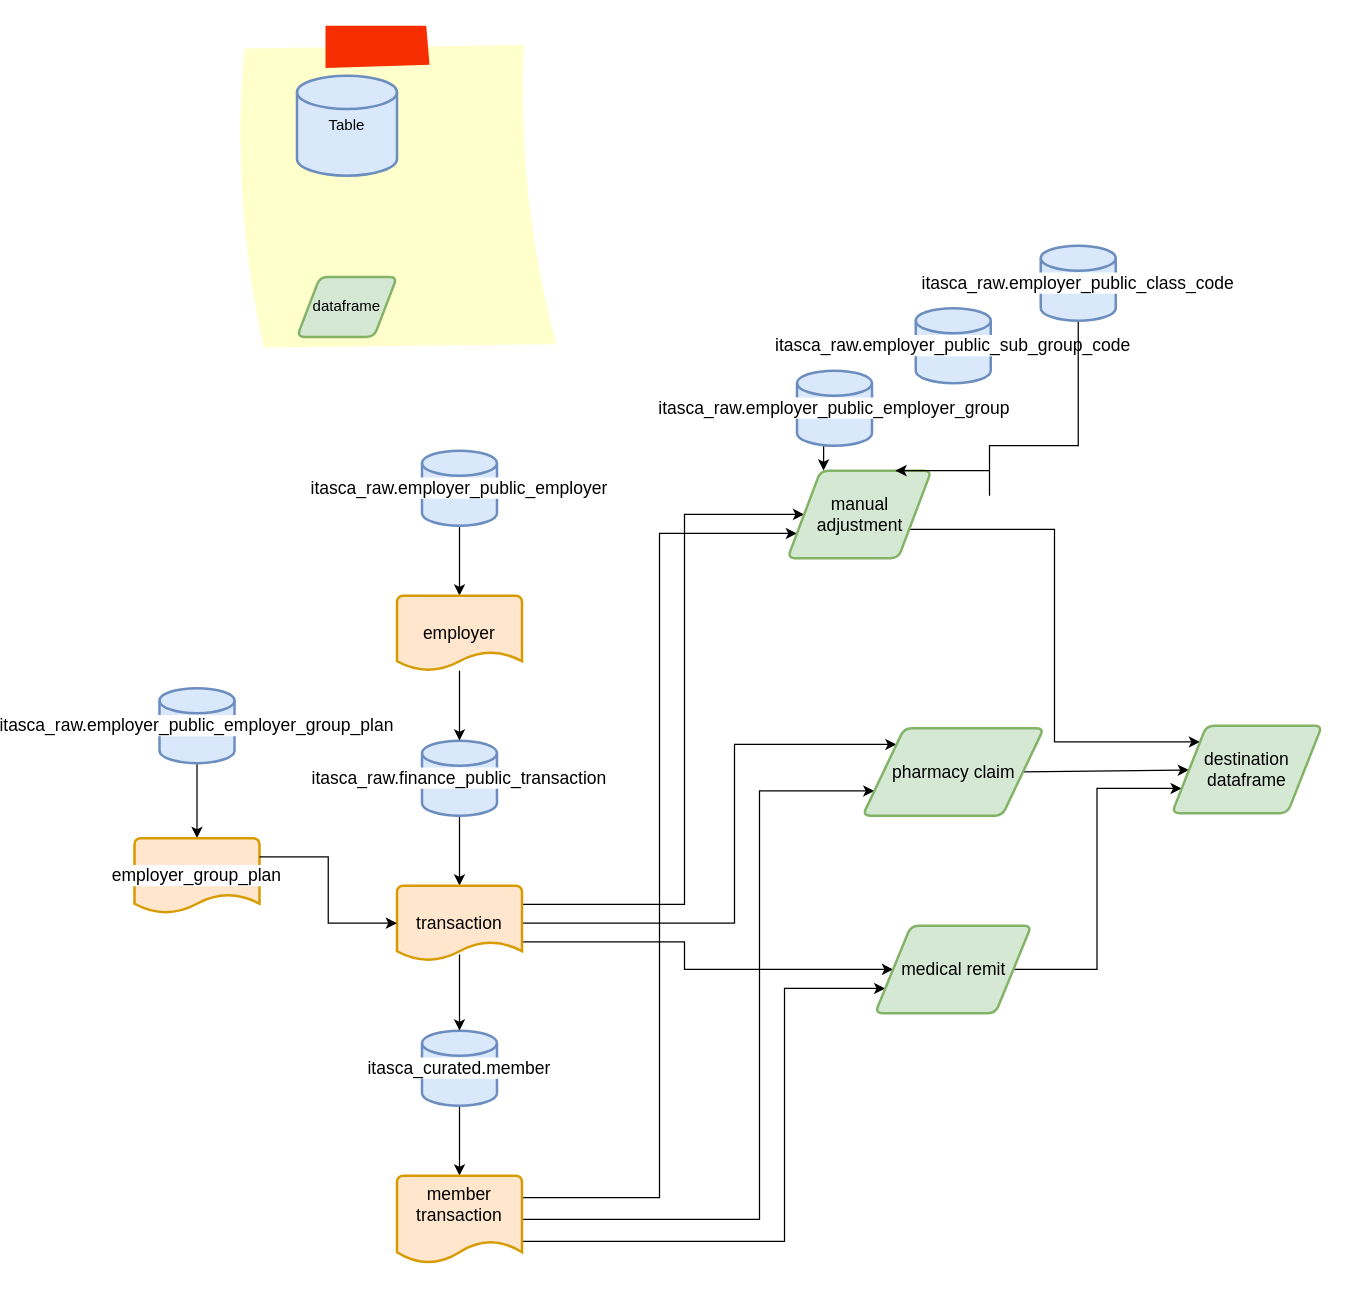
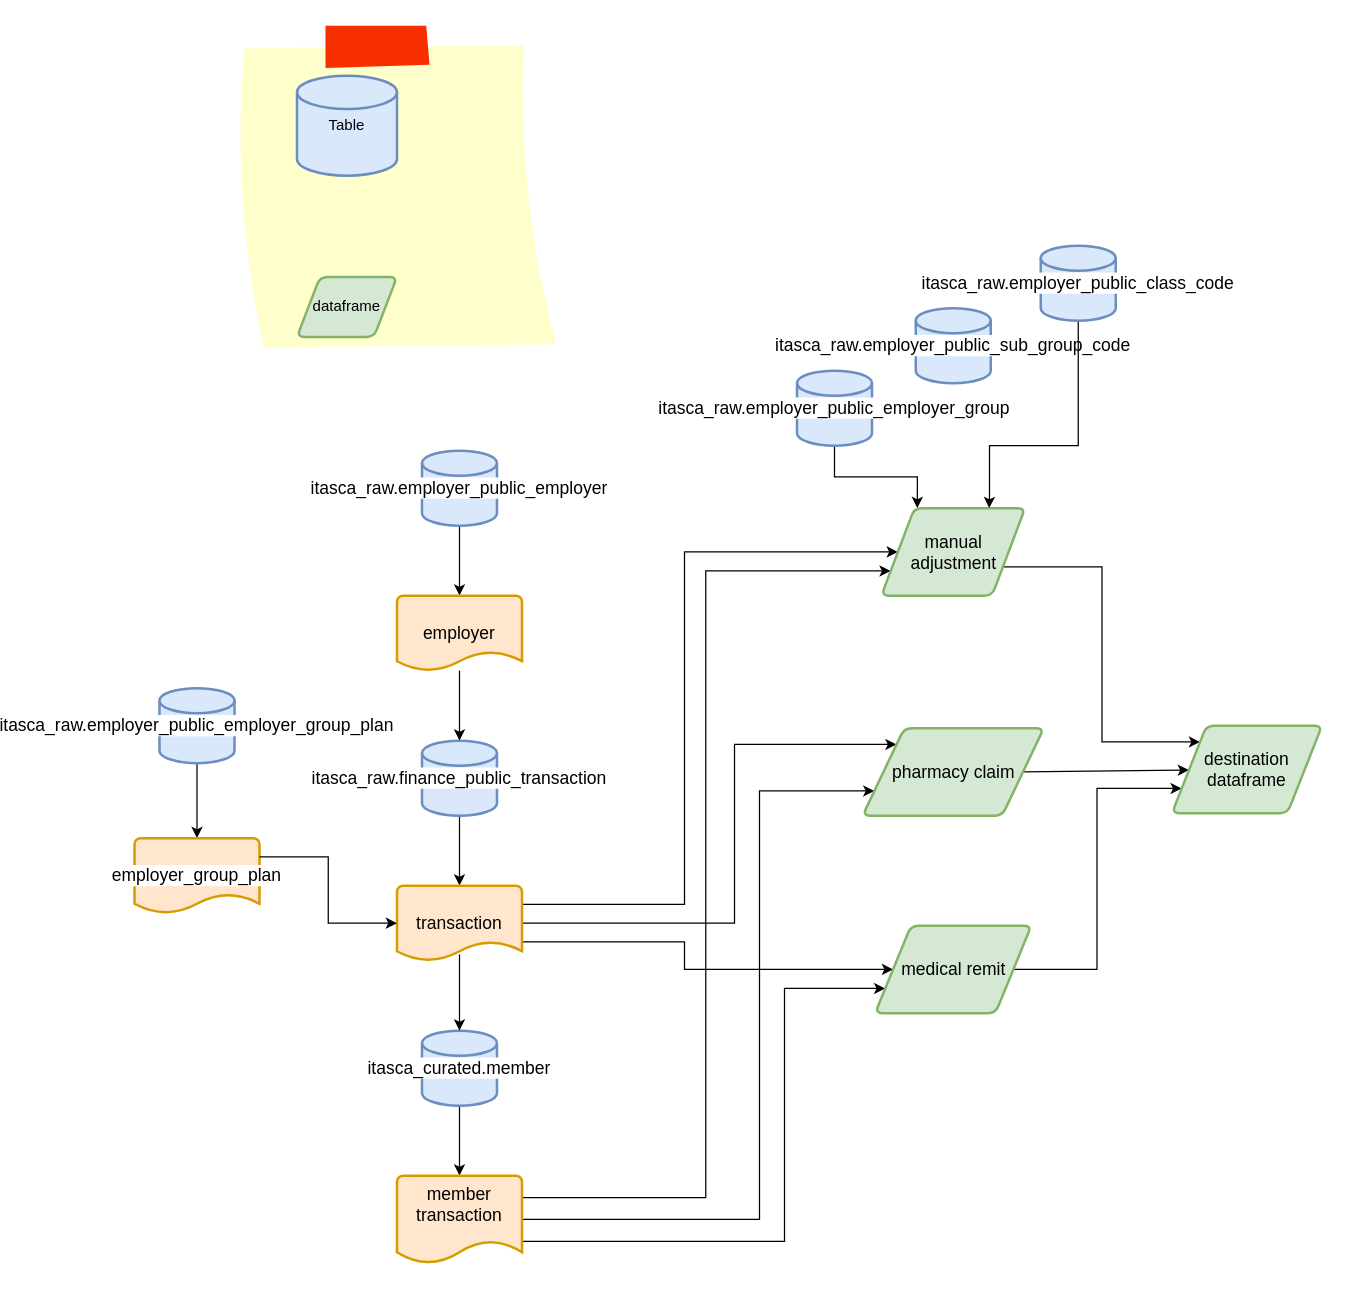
(859, 514) -> (953, 552)
